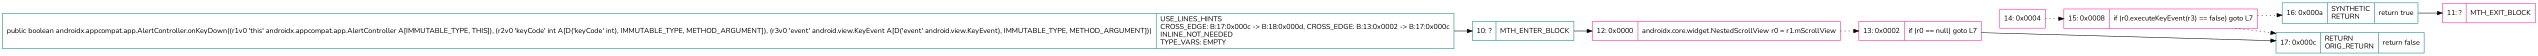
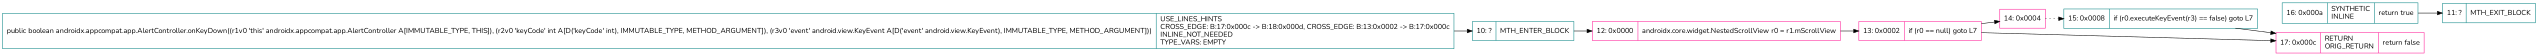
(2489, 13) -> (2489, 13)
(2267, 16) -> none
(2346, 17) -> (2343, 17)
(2161, 19) -> (2161, 19)
none -> (1988, 23)
(2253, 30) -> (2253, 30)
(1847, 31) -> (1847, 31)
(2350, 43) -> (2350, 43)
